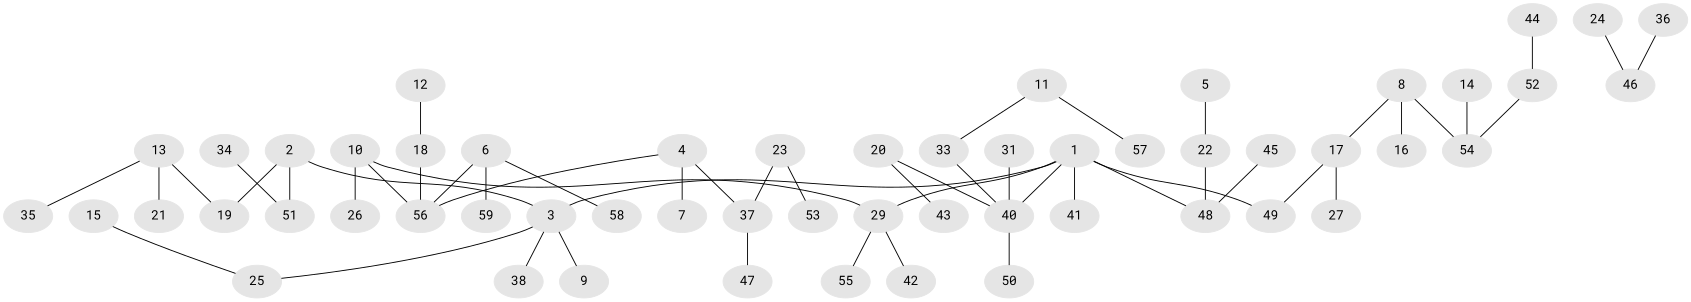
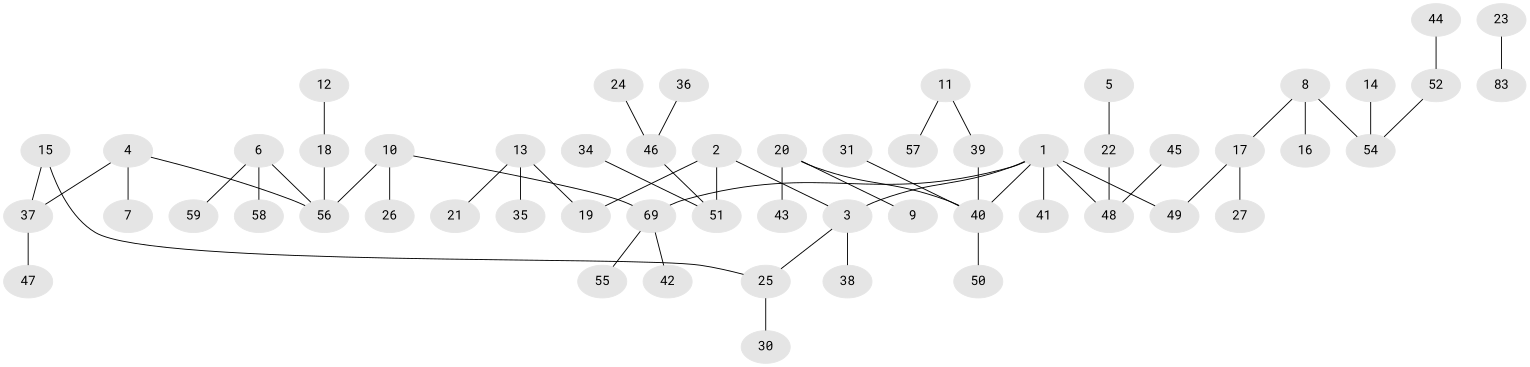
(944, 151) -> (978, 151)
none -> (684, 183)
(760, 190) -> (37, 184)
(813, 216) -> (1501, 85)
(878, 216) -> (651, 216)
(568, 249) -> (861, 190)
none -> (766, 347)
